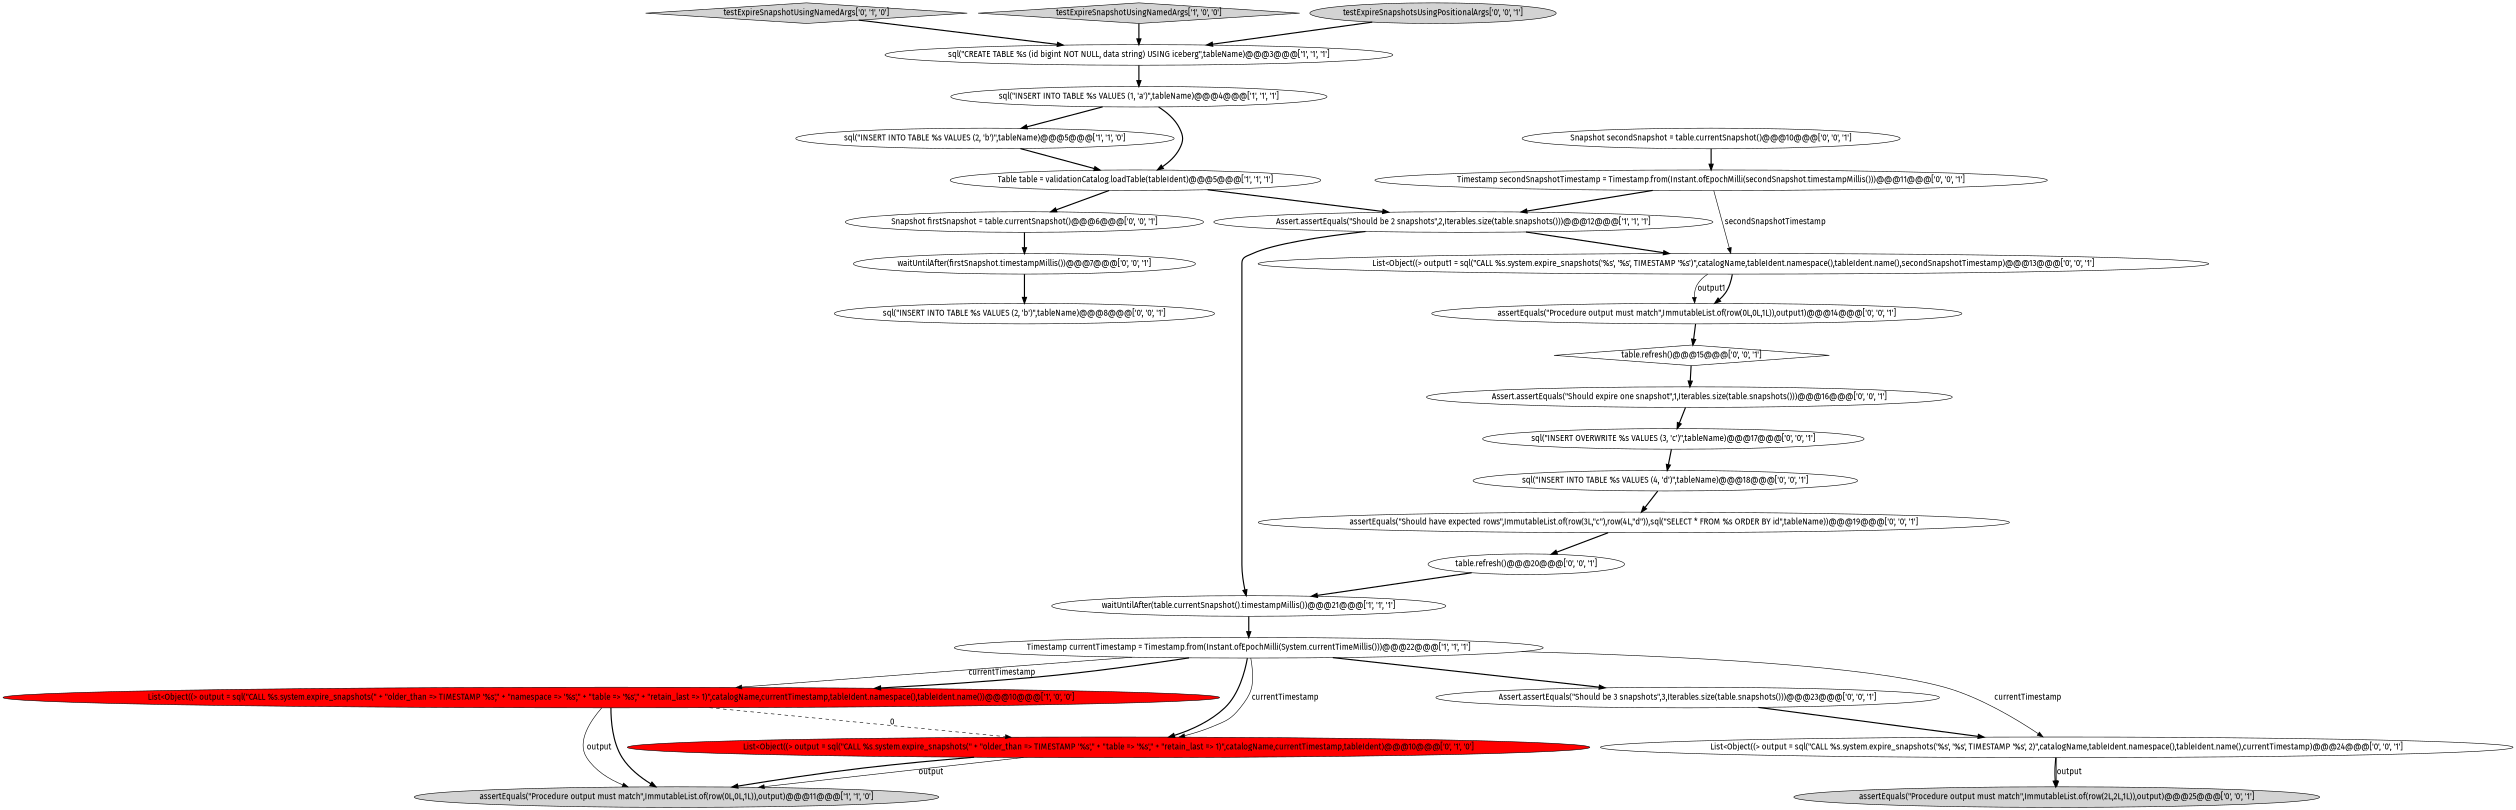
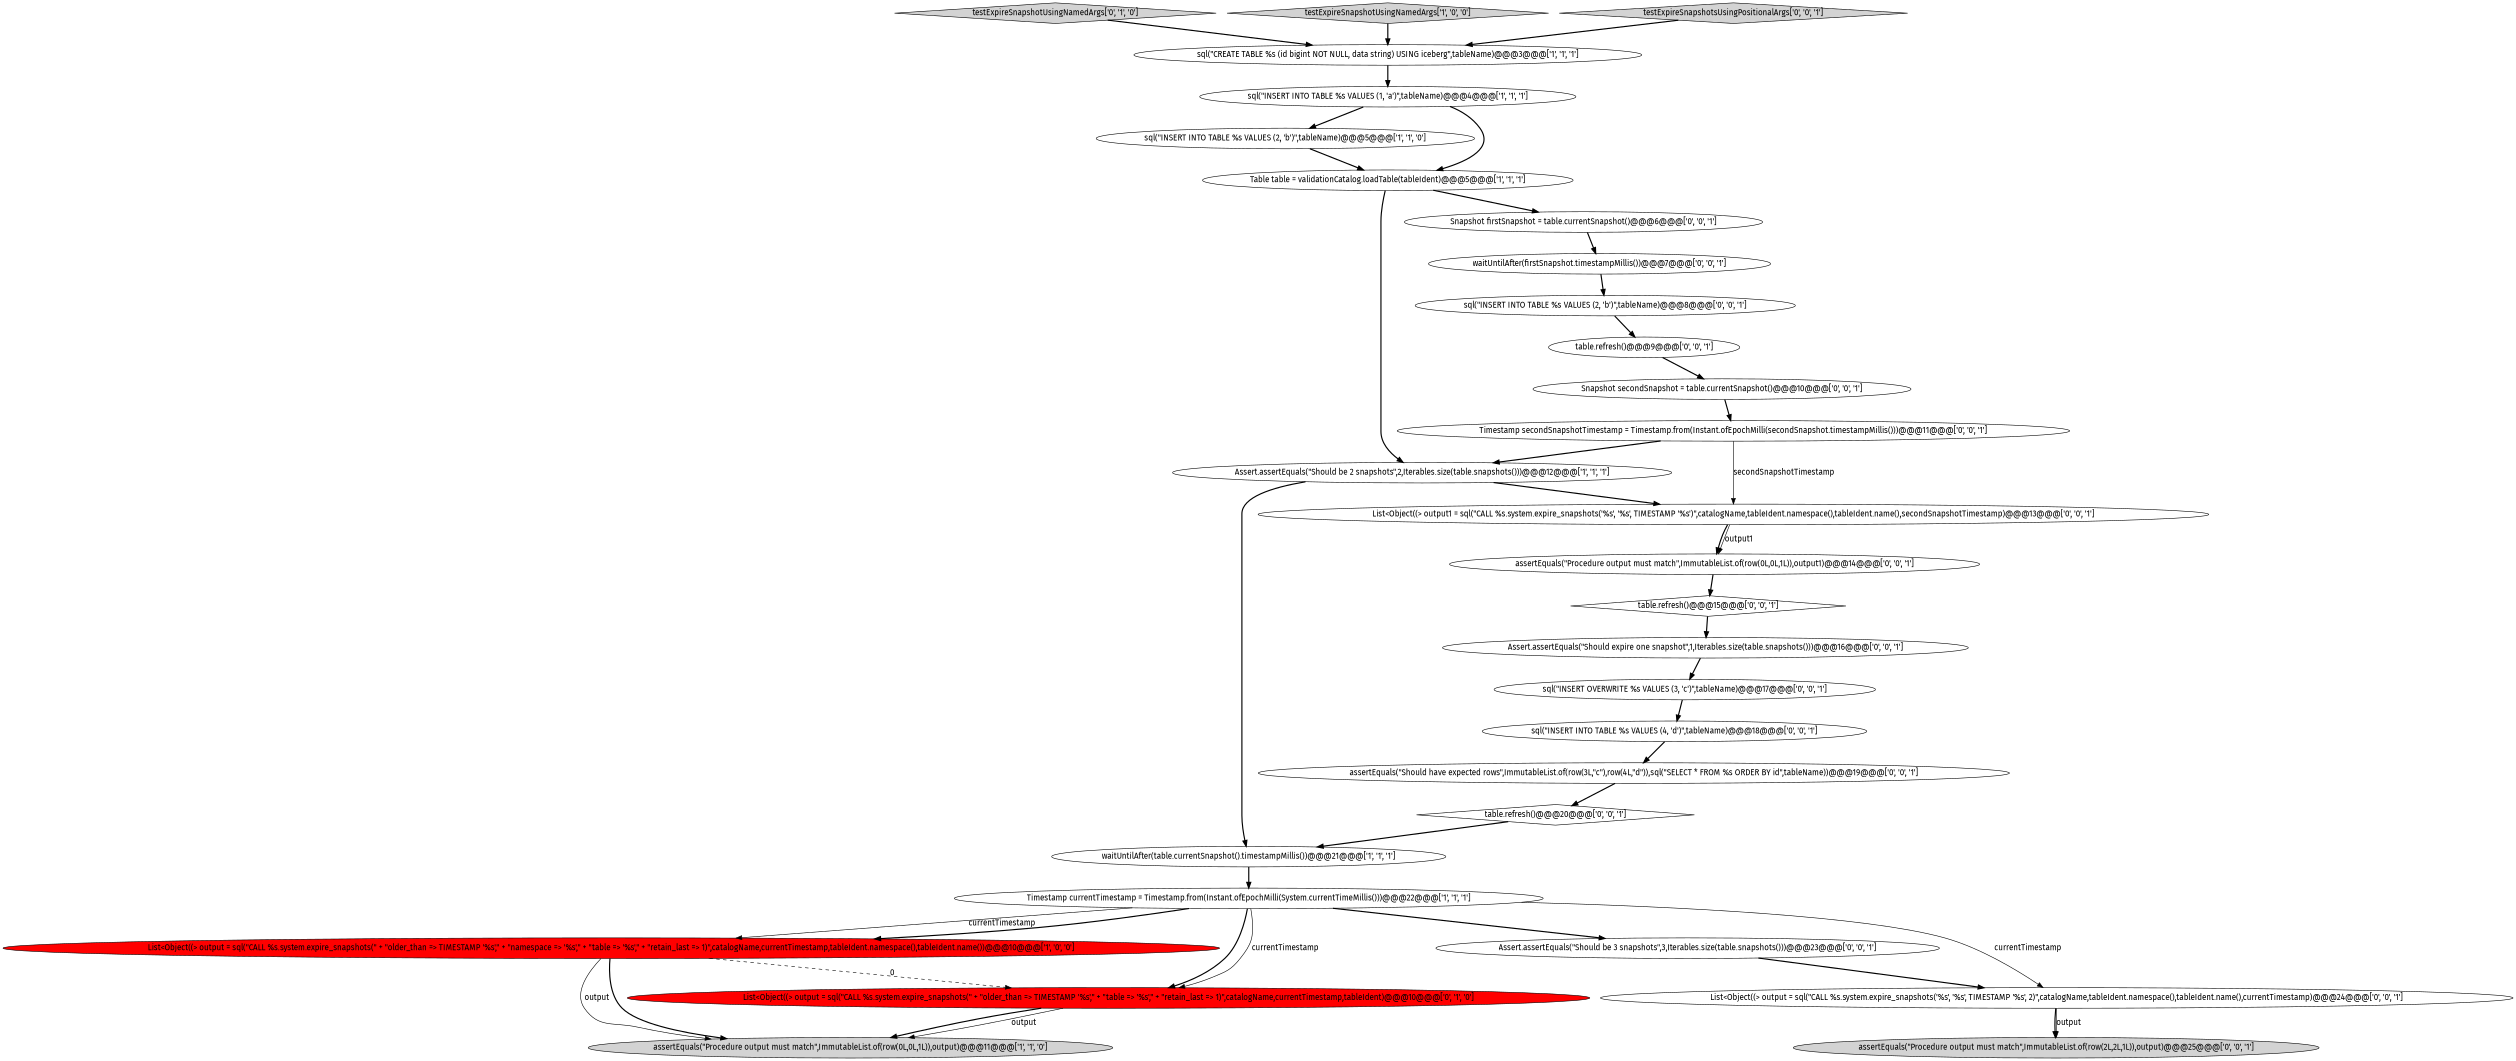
(1433, 13) -> (1733, 13)
none -> (1644, 347)
(1526, 564) -> (1555, 815)
